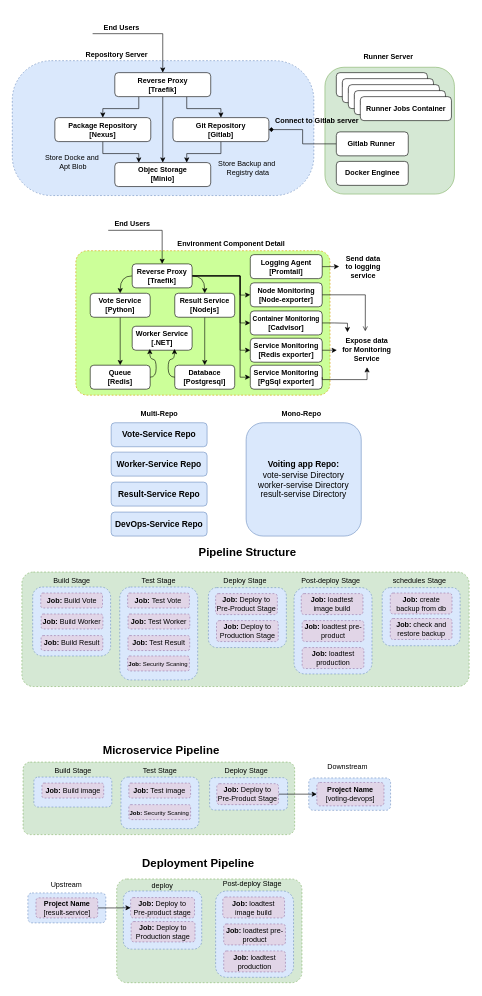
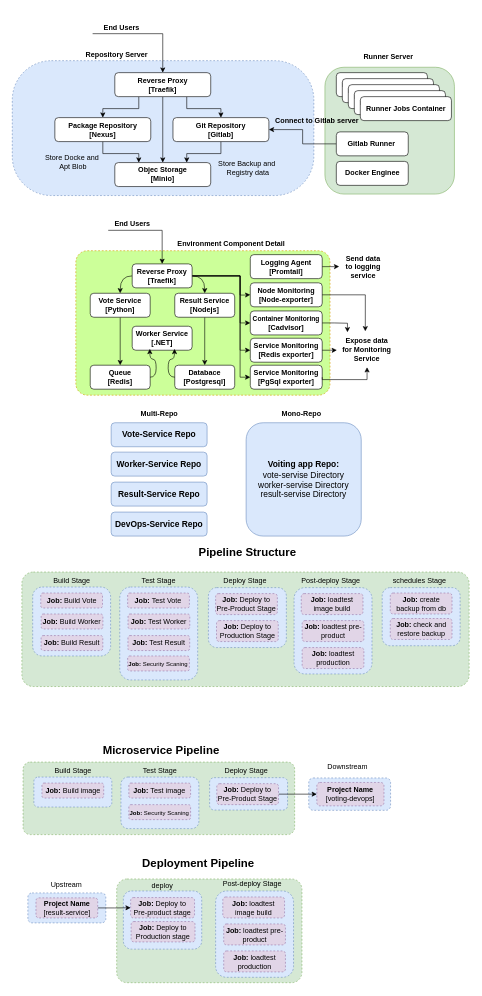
(275, 129) -> (274, 129)
(366, 327) -> (366, 325)
